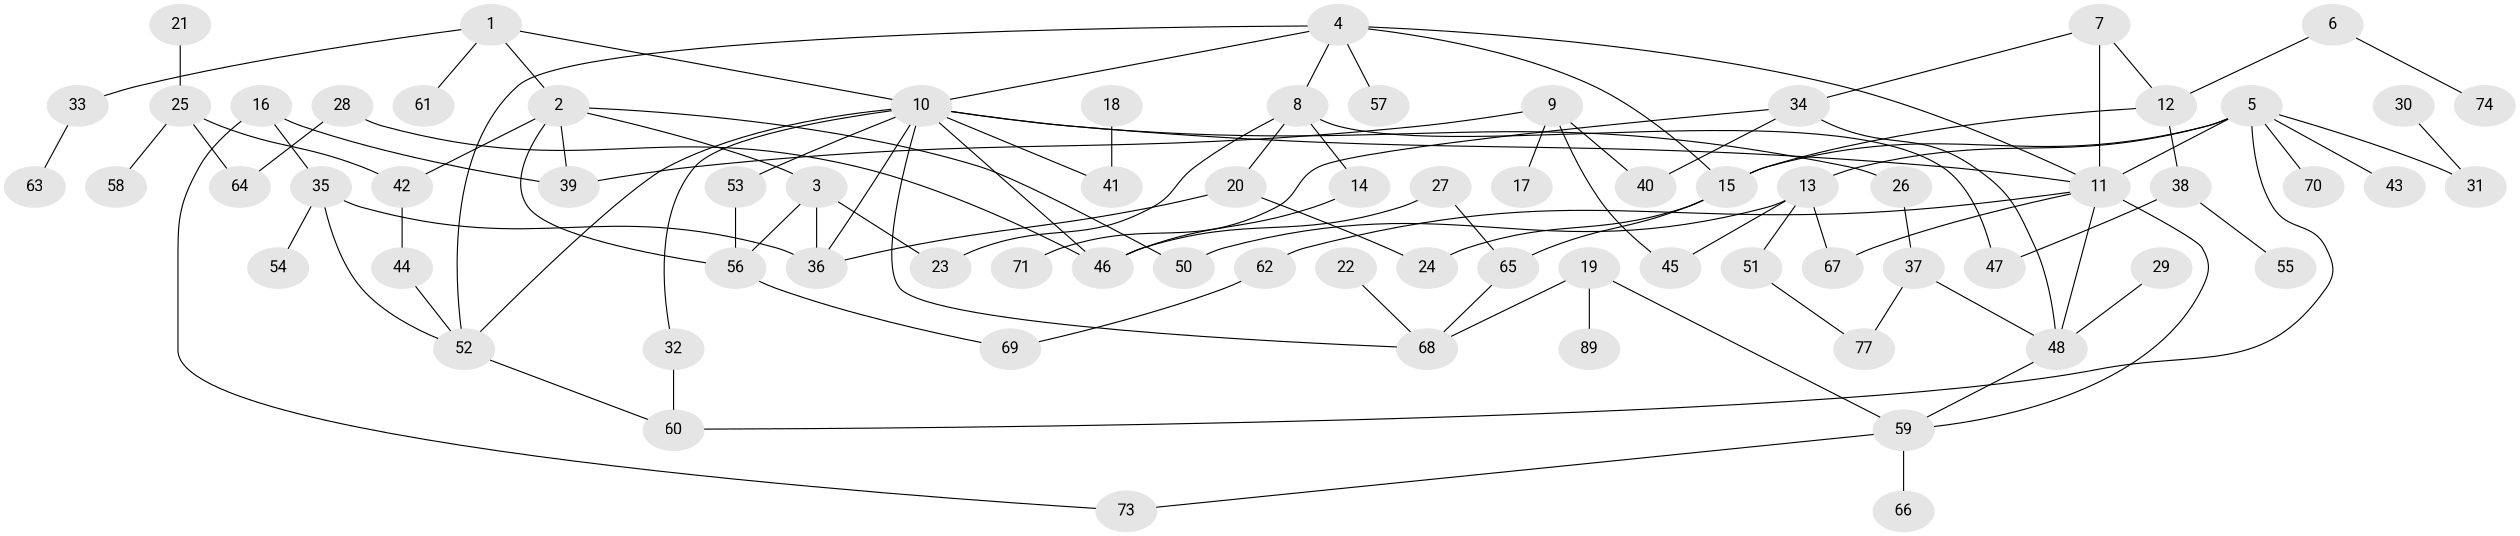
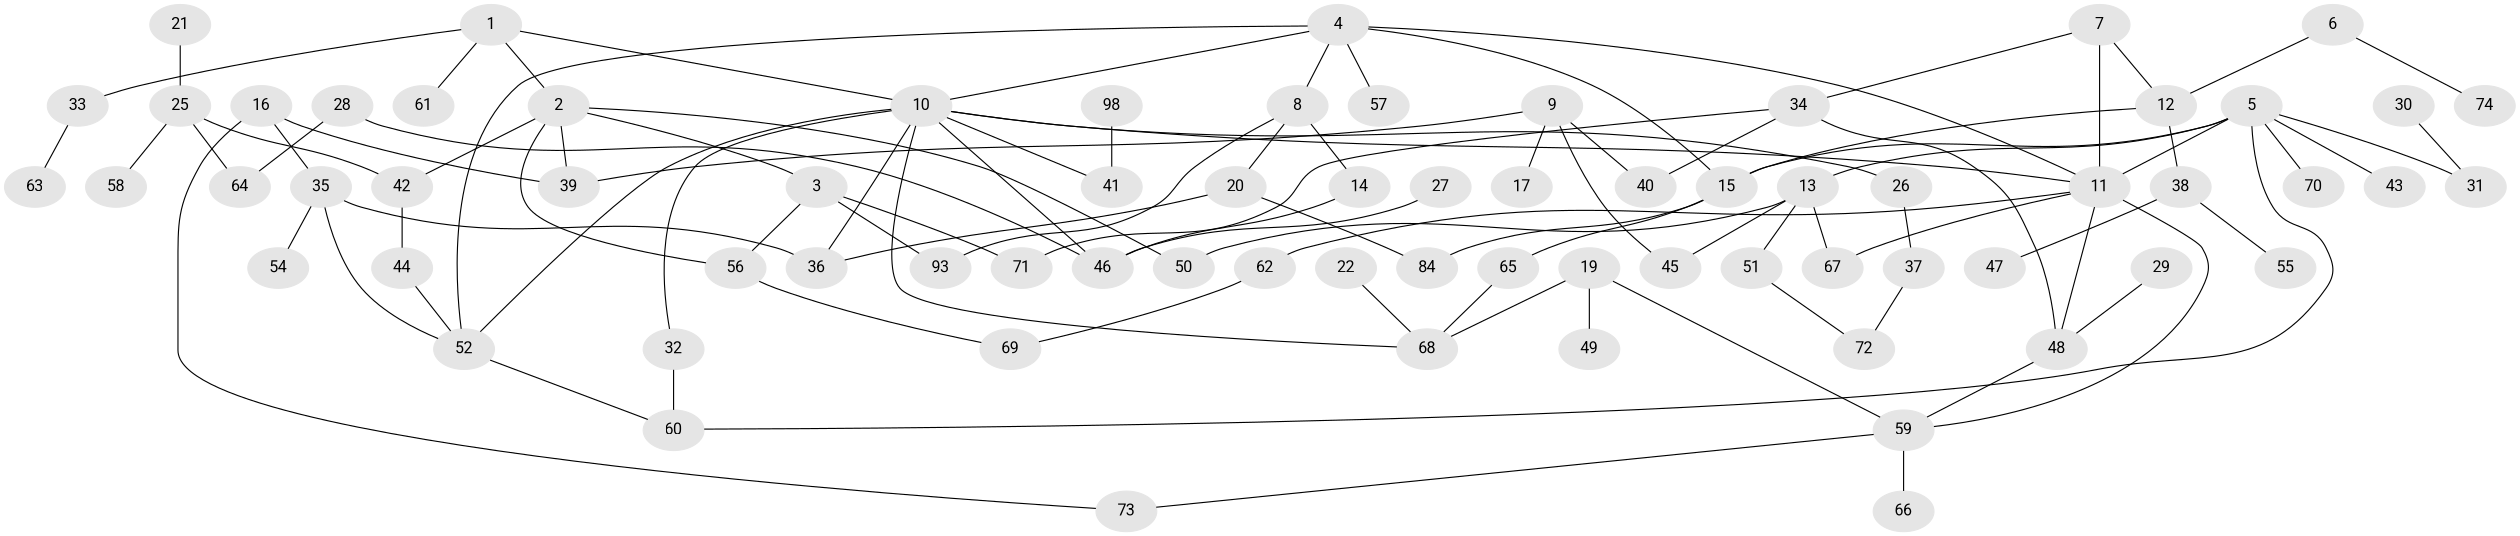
(1112, 106) -> (1112, 106)
(1681, 131) -> none
(736, 187) -> none
(817, 228) -> (921, 224)
(1480, 234) -> none
(941, 268) -> (941, 268)
(1427, 268) -> (1427, 268)
(1985, 309) -> none
(1589, 349) -> (1589, 349)
(1864, 349) -> (1864, 349)
